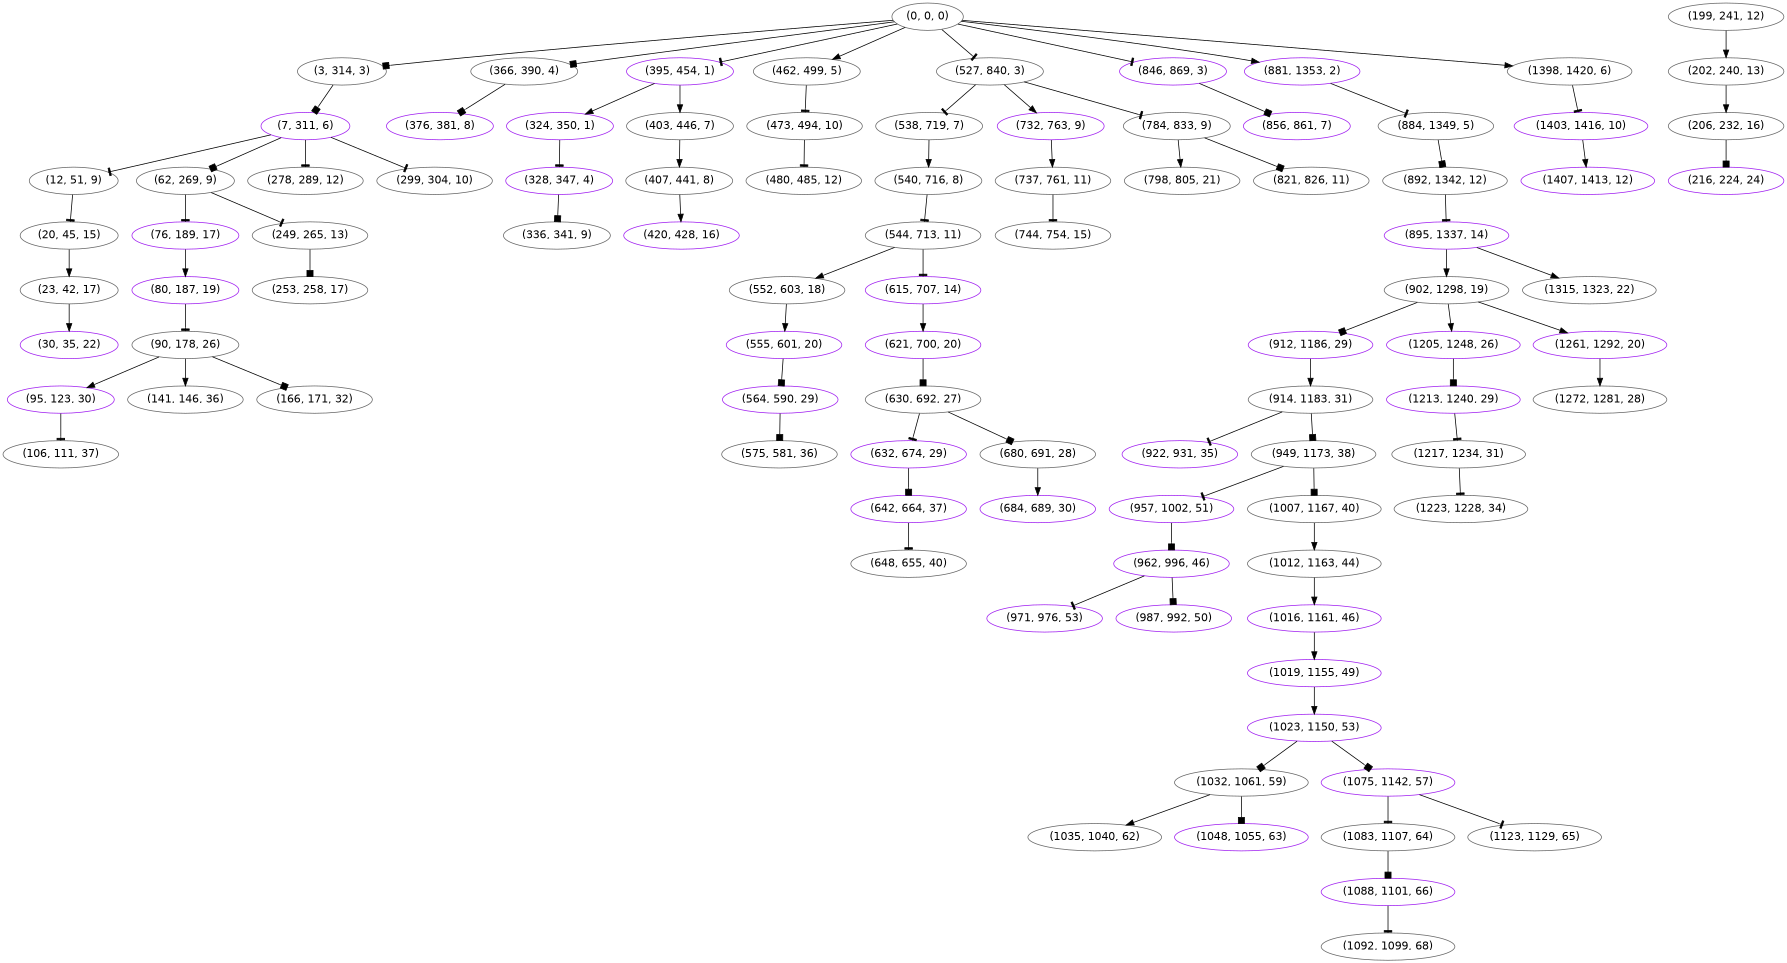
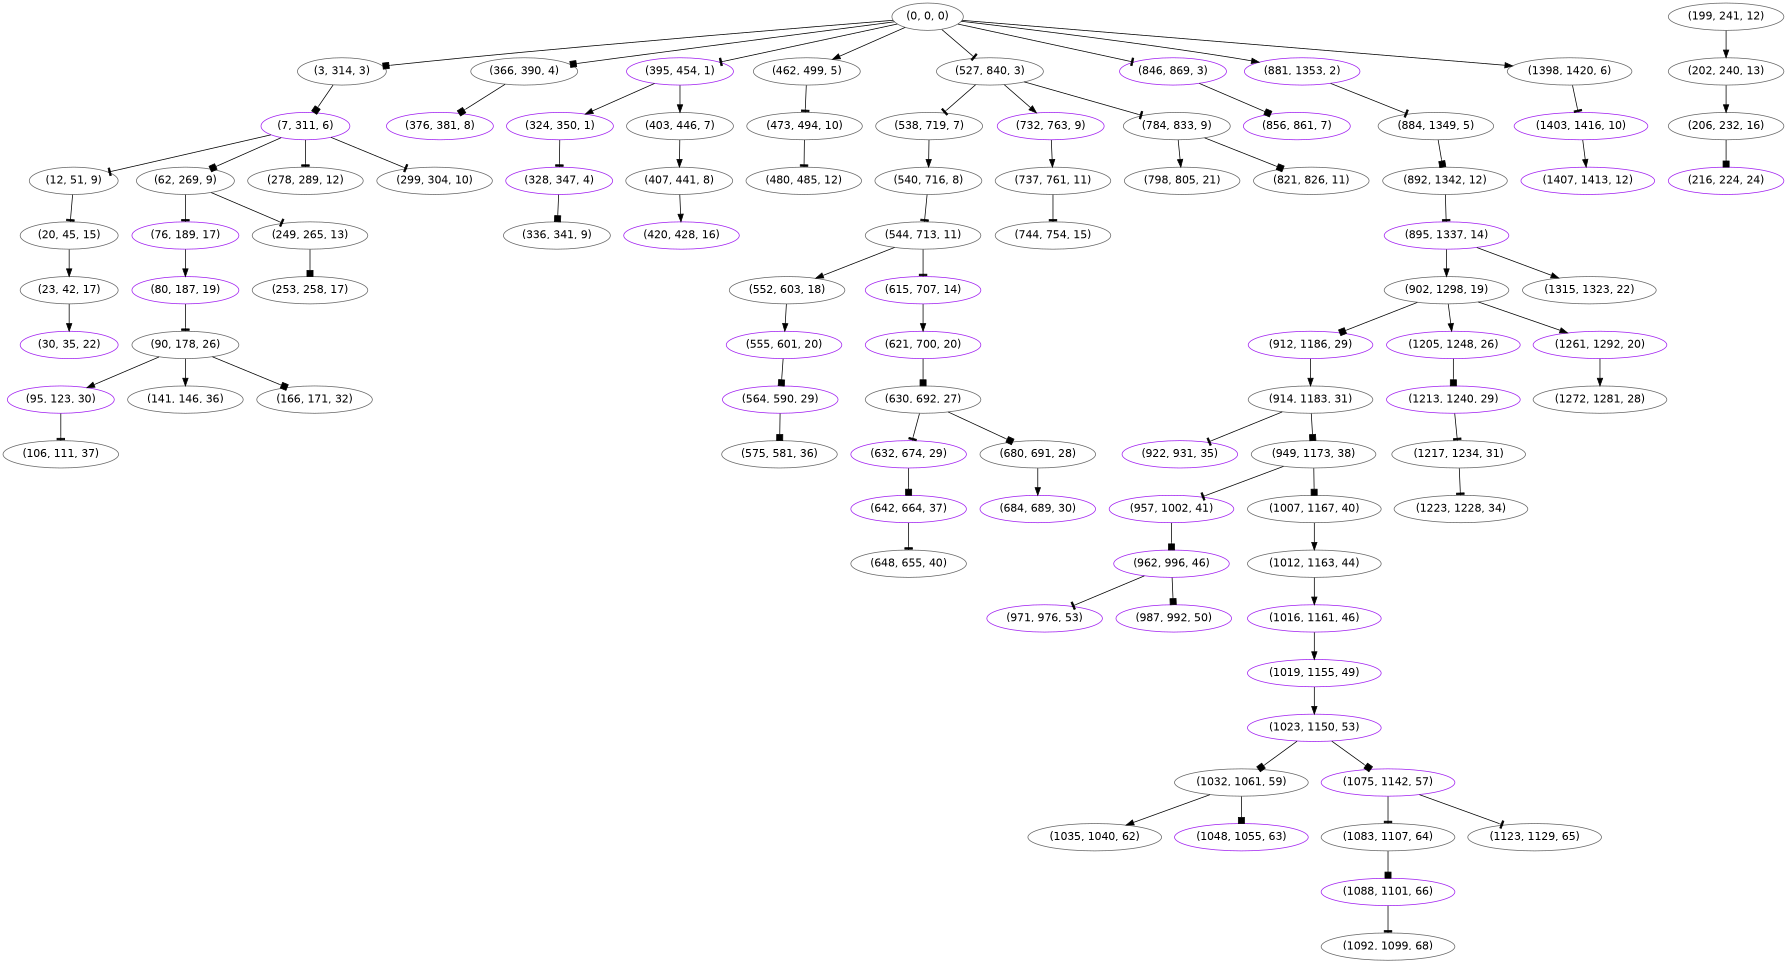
(1171, 509) -> (1171, 509)
